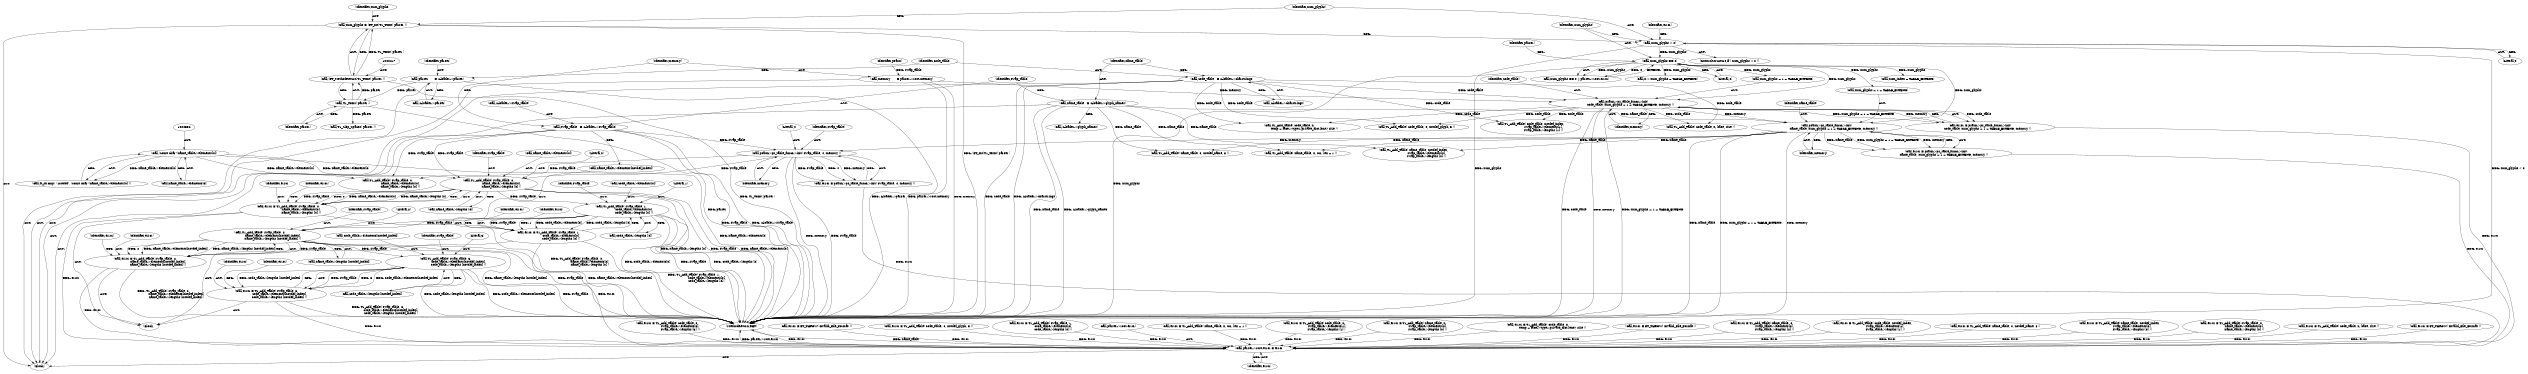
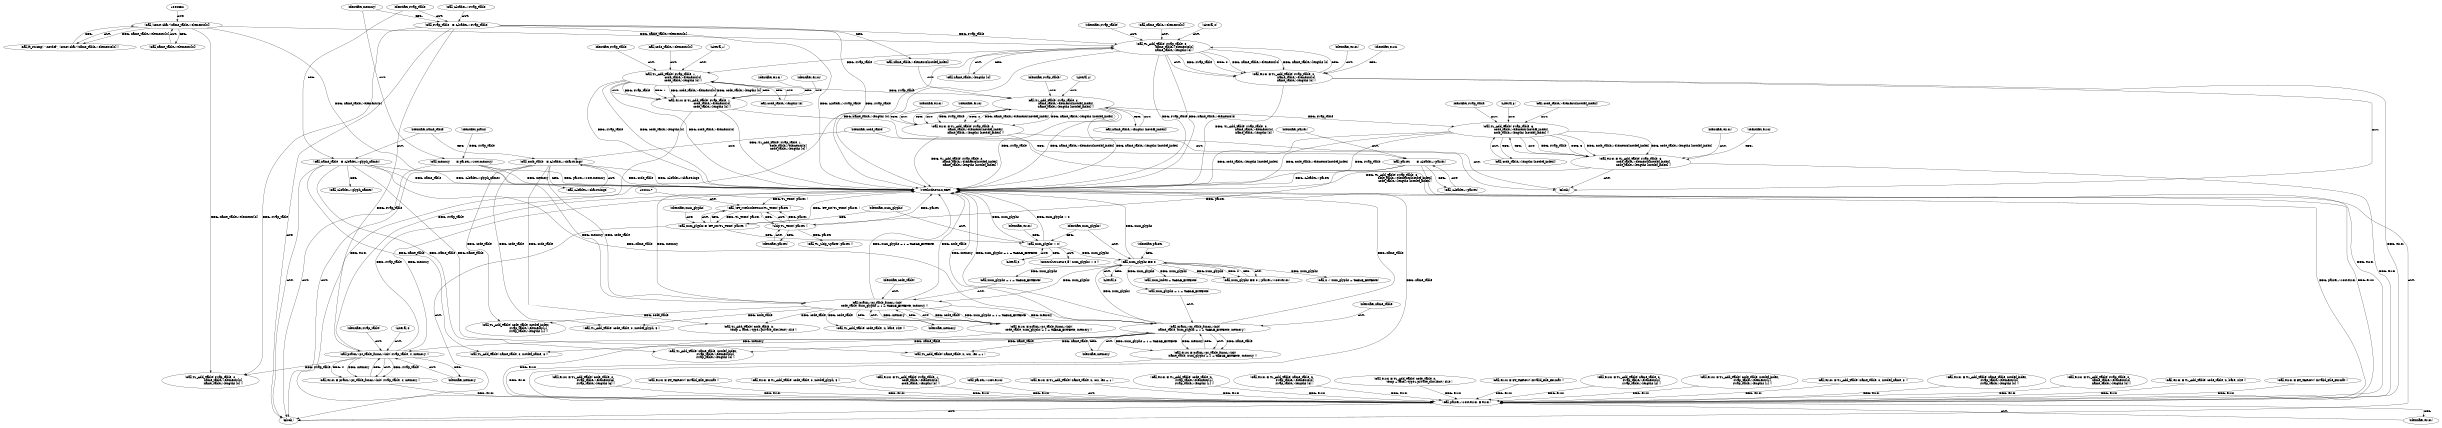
(1655, 70) -> (1247, 271)
(1502, 84) -> none
(353, 103) -> (790, 226)
(686, 135) -> (812, 194)
